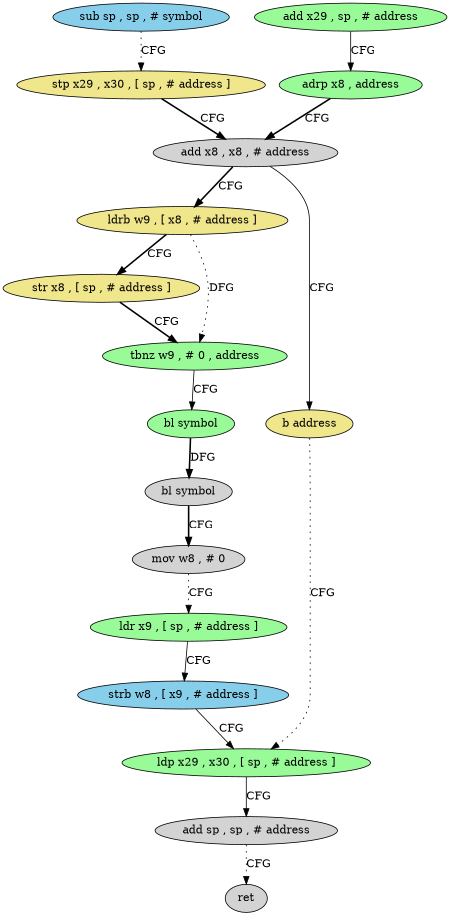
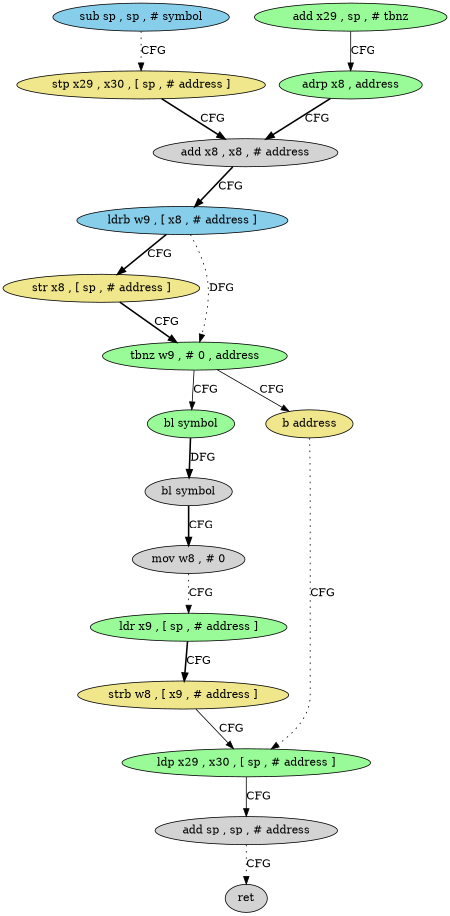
(351, 17) -> (351, 17)
(182, 221) -> (182, 221)
(309, 276) -> (250, 389)
(186, 657) -> (186, 657)
(183, 695) -> (183, 695)
